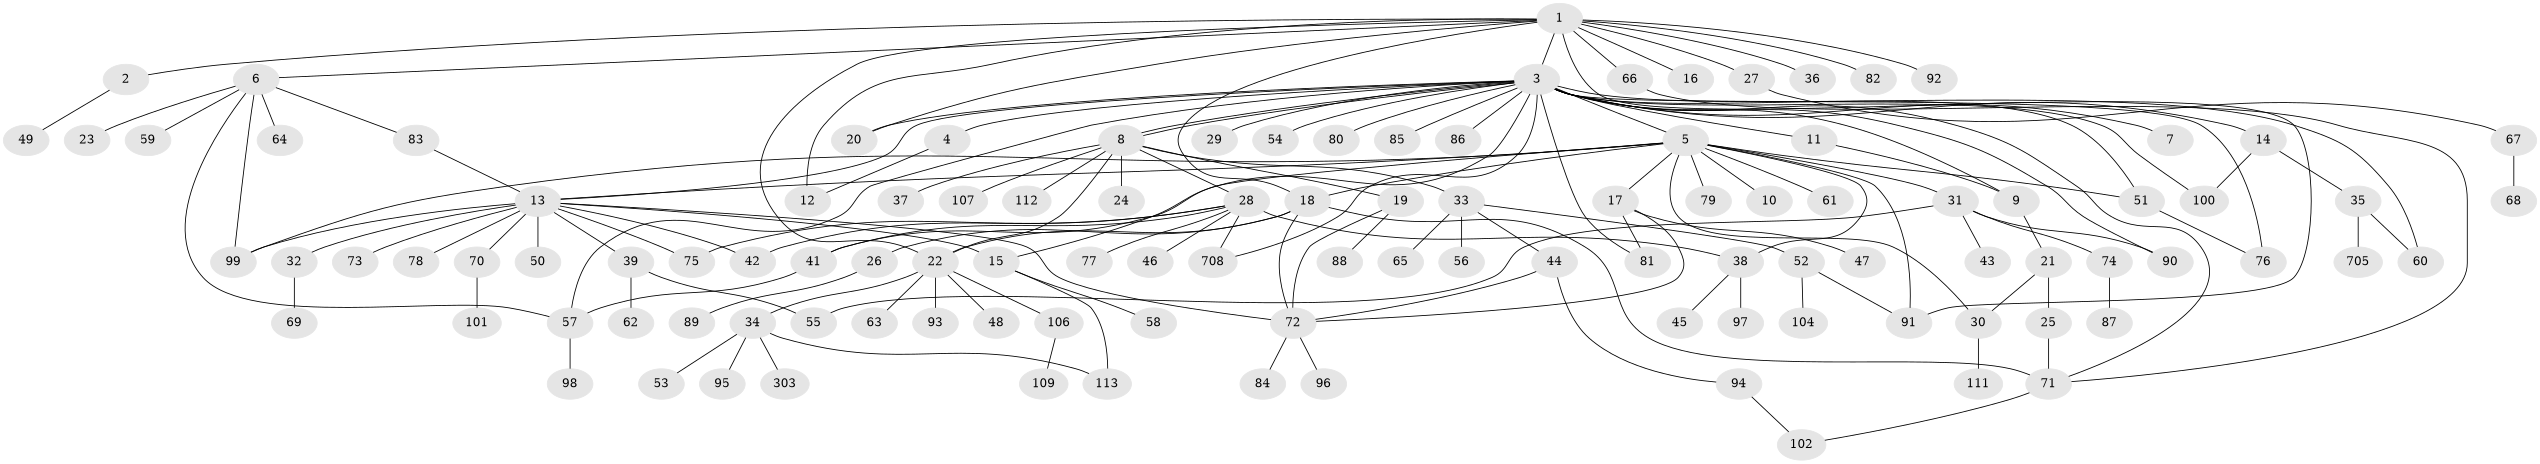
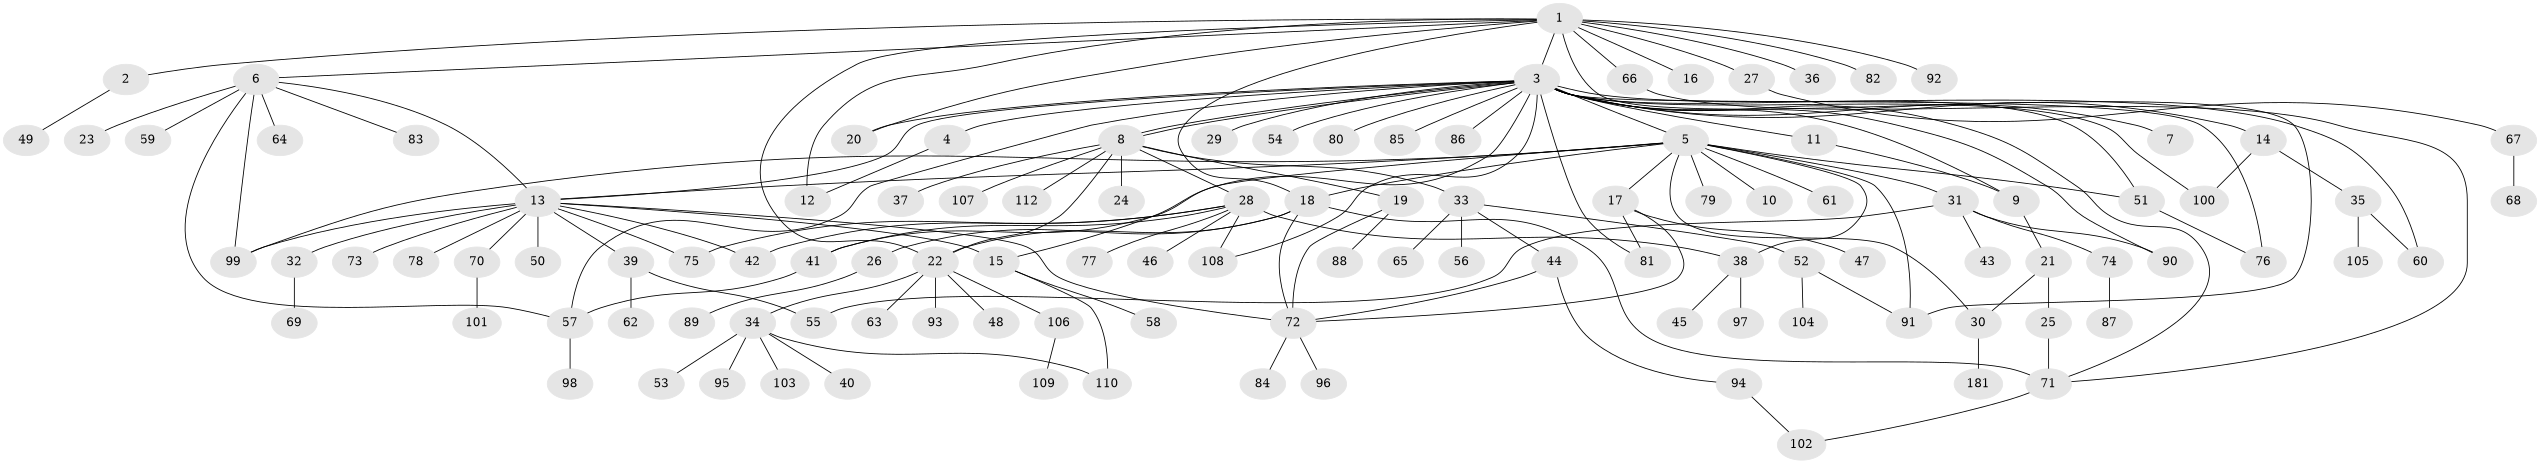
(477, 171) -> (413, 111)
(1213, 262) -> (1213, 262)
(2358, 262) -> (2358, 262)
(785, 384) -> (785, 384)
none -> (848, 384)
(1107, 384) -> (1107, 384)
(1978, 384) -> (1978, 384)
